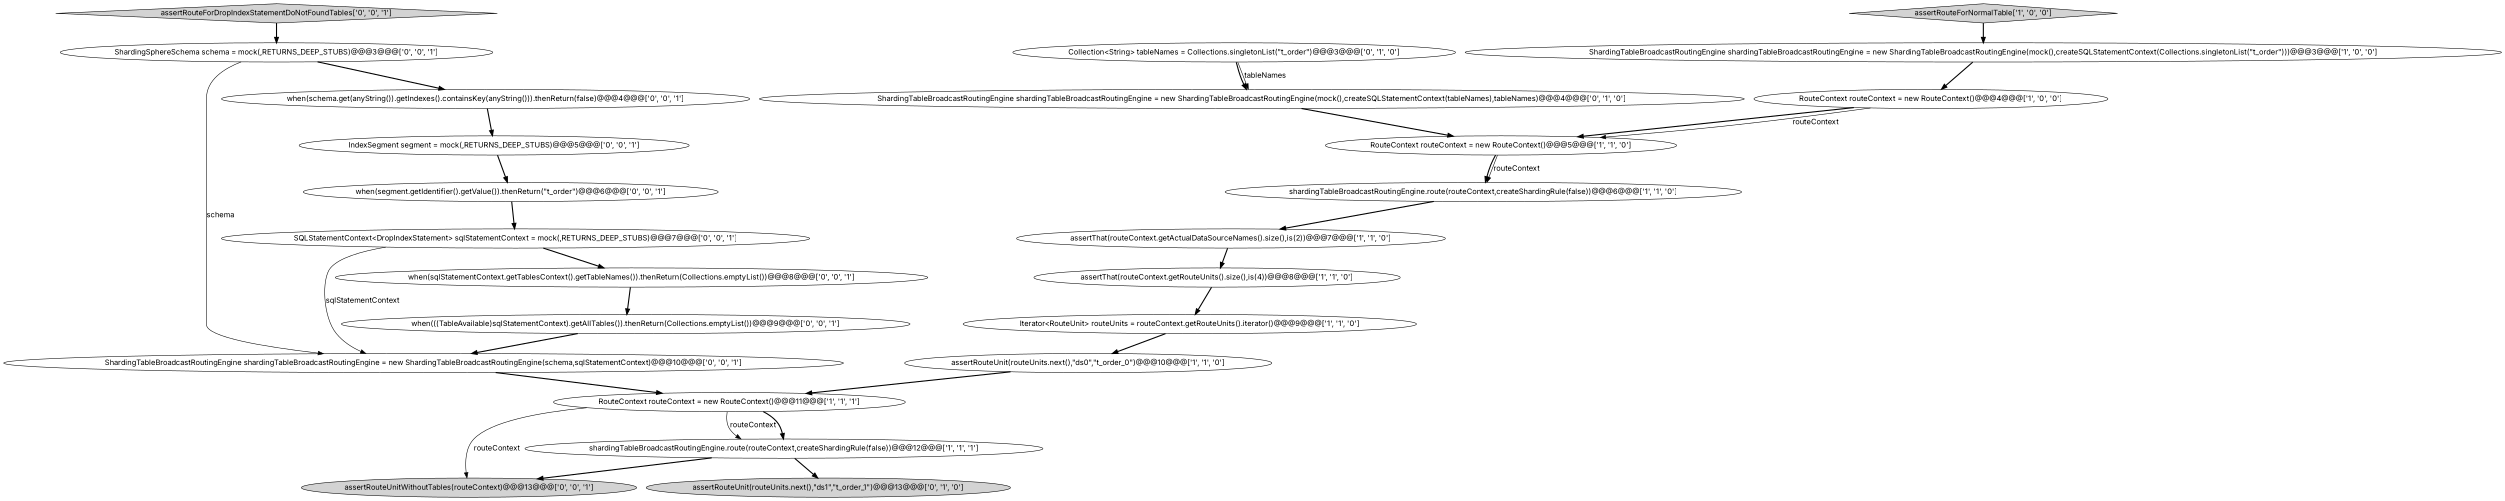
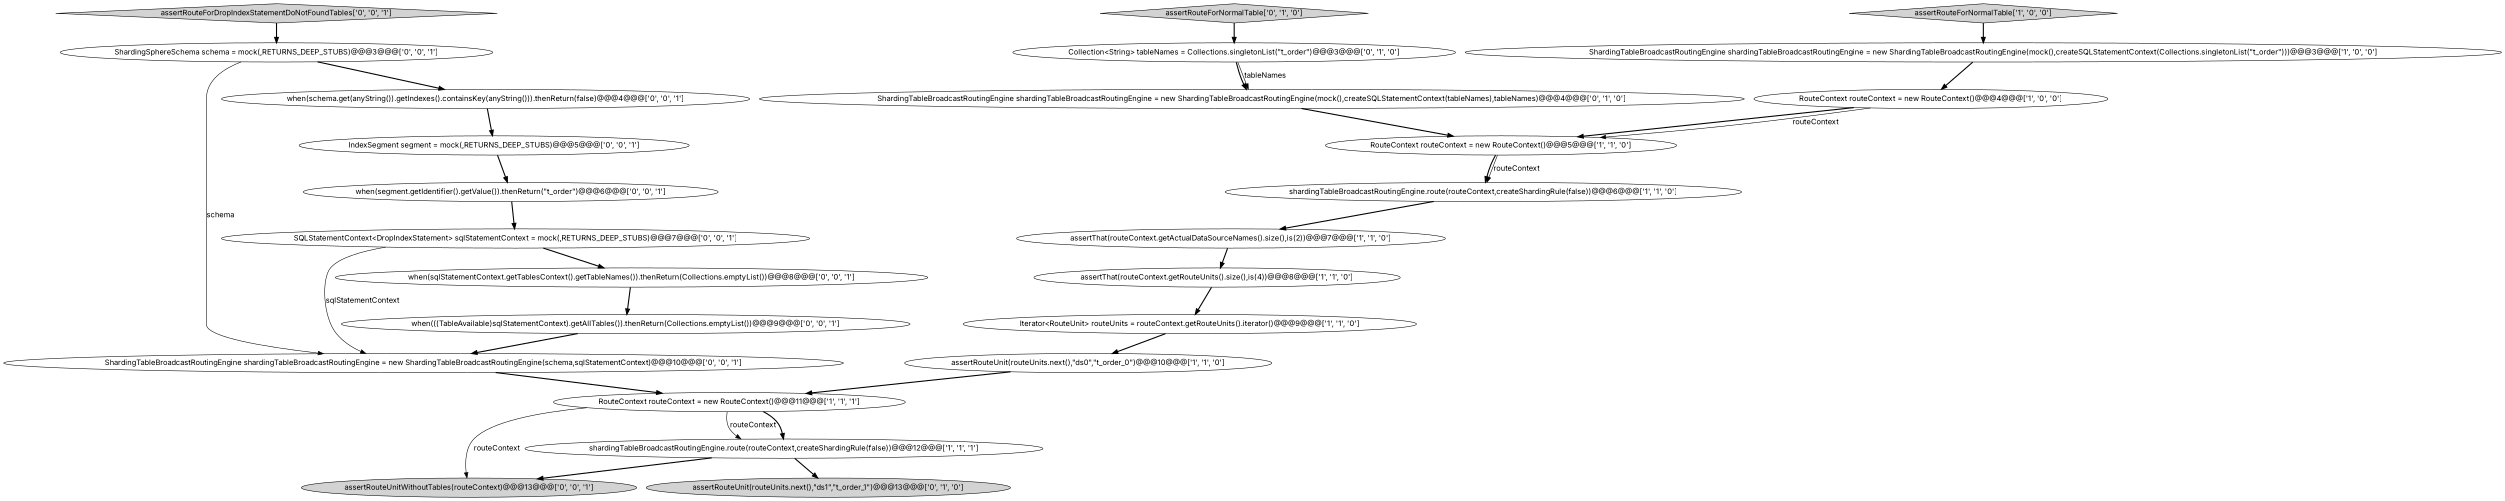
none -> (1234, 13)
